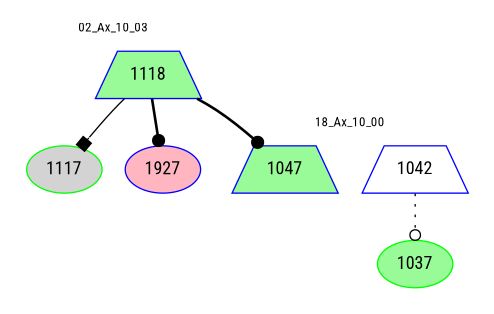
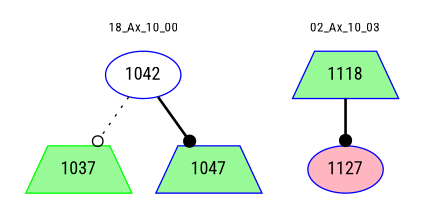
(231, 120) -> (172, 117)
(64, 169) -> none
(163, 169) -> (346, 169)
(415, 169) -> (143, 75)
(415, 264) -> (79, 169)
